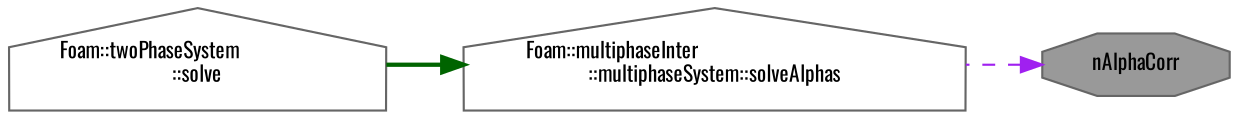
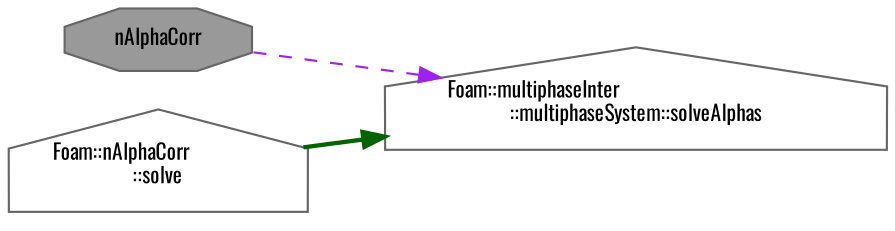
(198, 65) -> (158, 166)
(993, 65) -> (336, 63)
